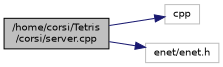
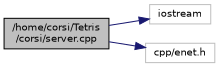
(182, 14) -> (180, 14)
(182, 53) -> (180, 53)
